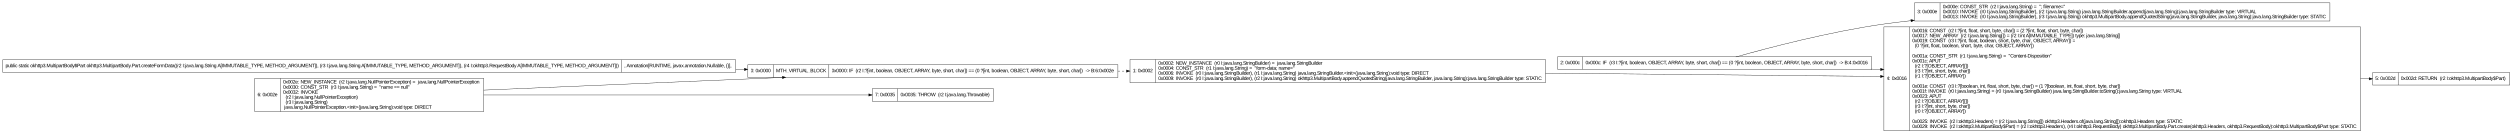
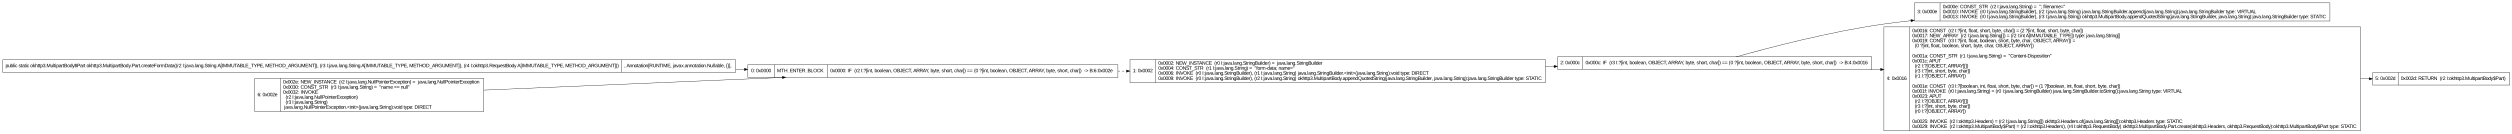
(801, 71) -> (800, 71)
(1713, 75) -> (1550, 67)
(933, 95) -> none
